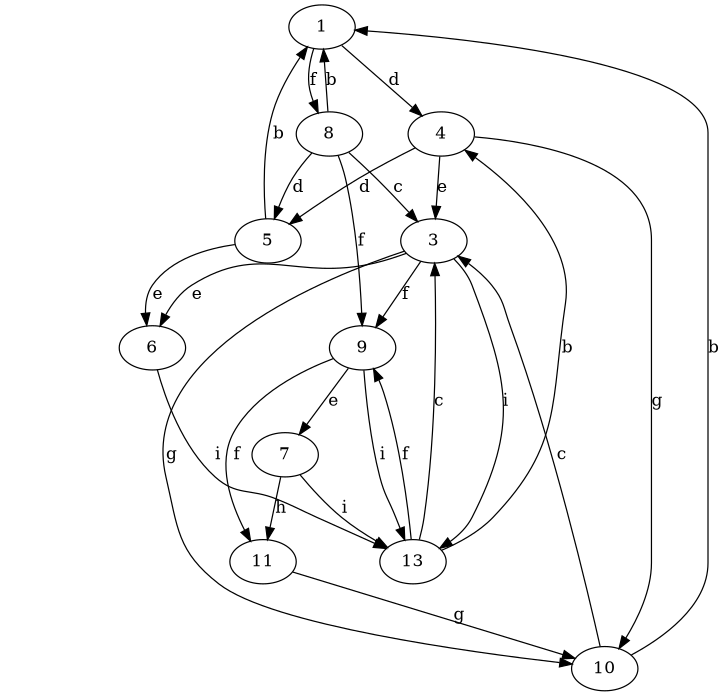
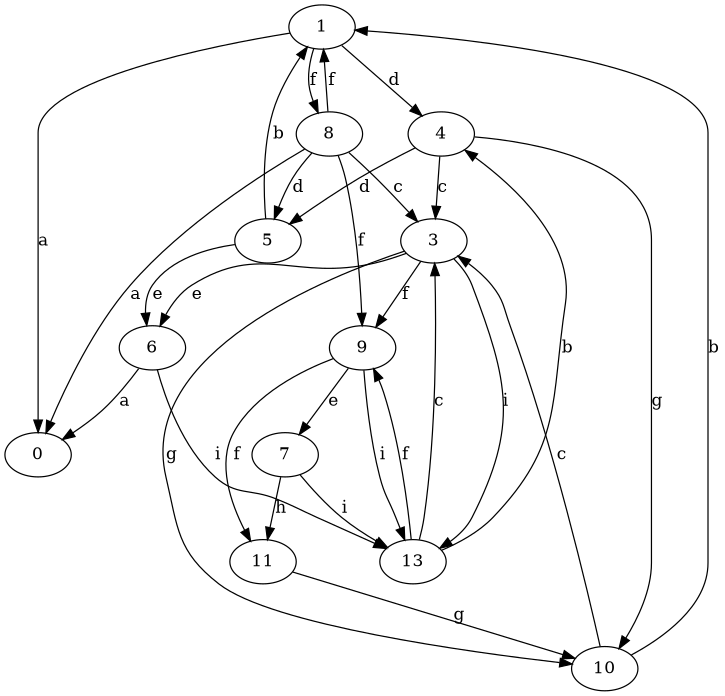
(332, 81) -> (332, 81)
(442, 187) -> (442, 187)
none -> (38, 455)
